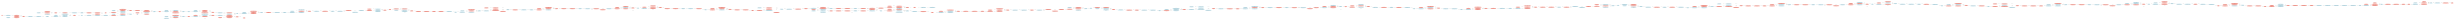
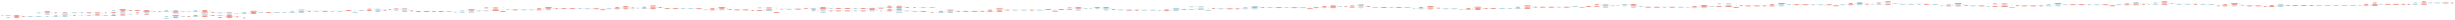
(1648, 7) -> (1648, 7)
